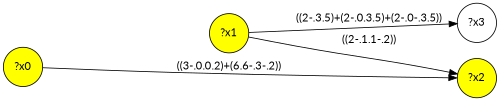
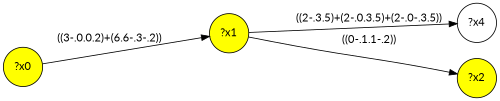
(477, 23) -> (477, 23)
(369, 40) -> (369, 40)
(246, 74) -> (122, 51)
